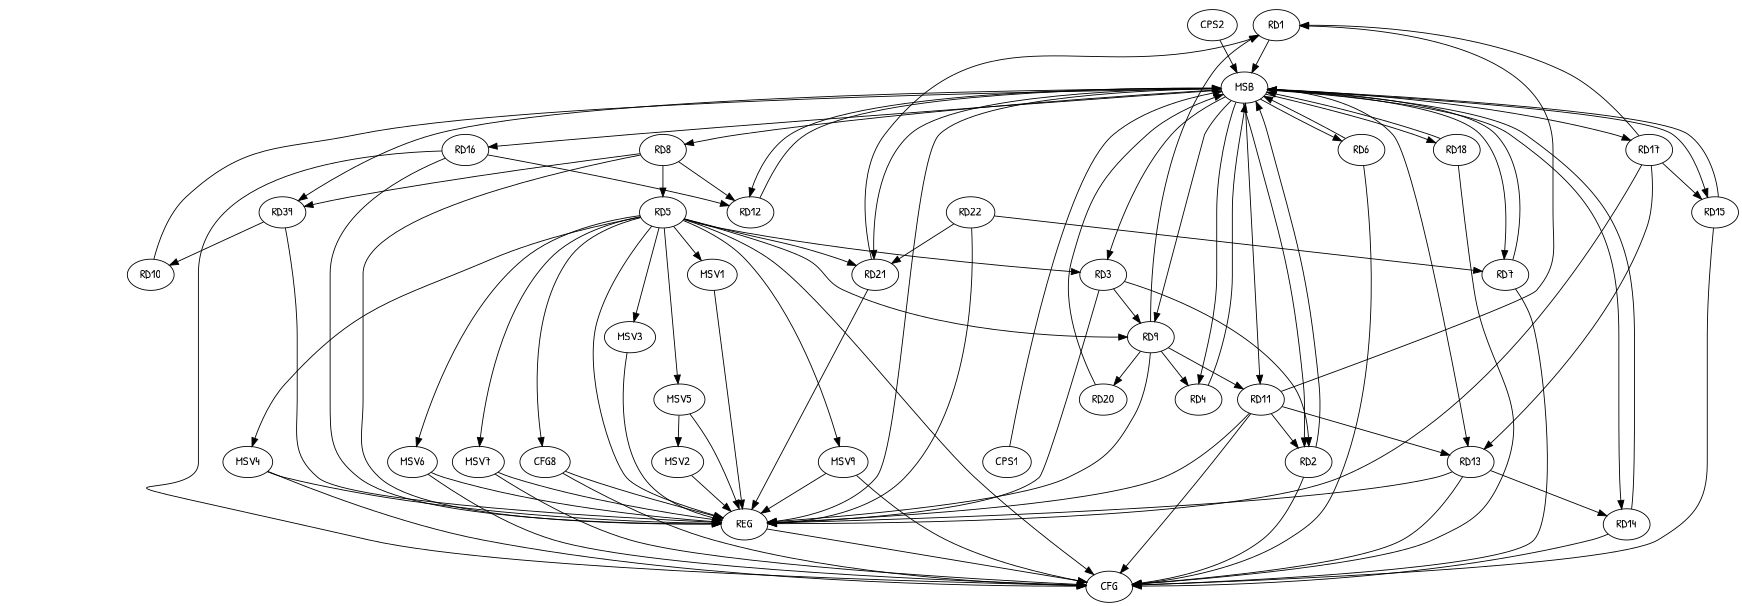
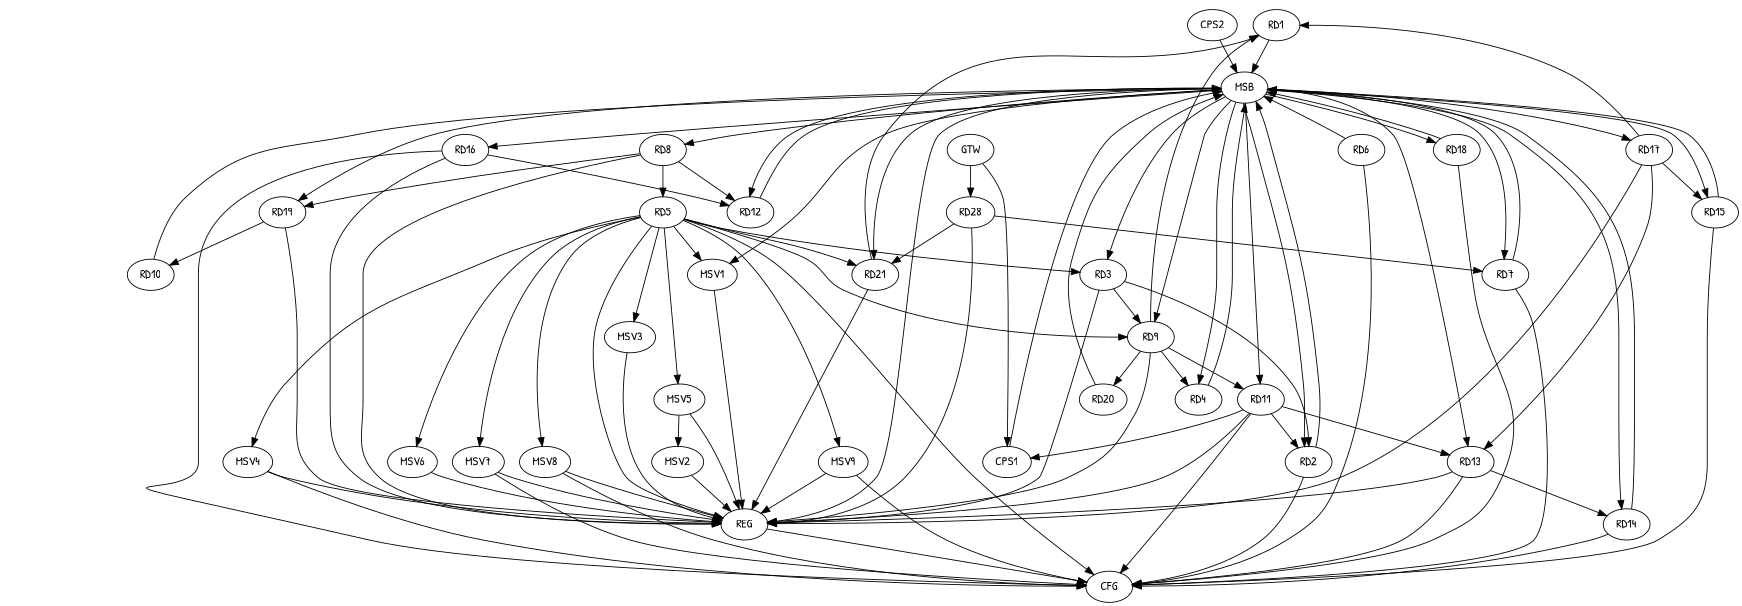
(1297, 119) -> (916, 124)
none -> (971, 150)
(1553, 210) -> (1142, 438)
(282, 212) -> (282, 212)
(971, 212) -> (971, 212)
(545, 462) -> (545, 462)
(743, 567) -> none
